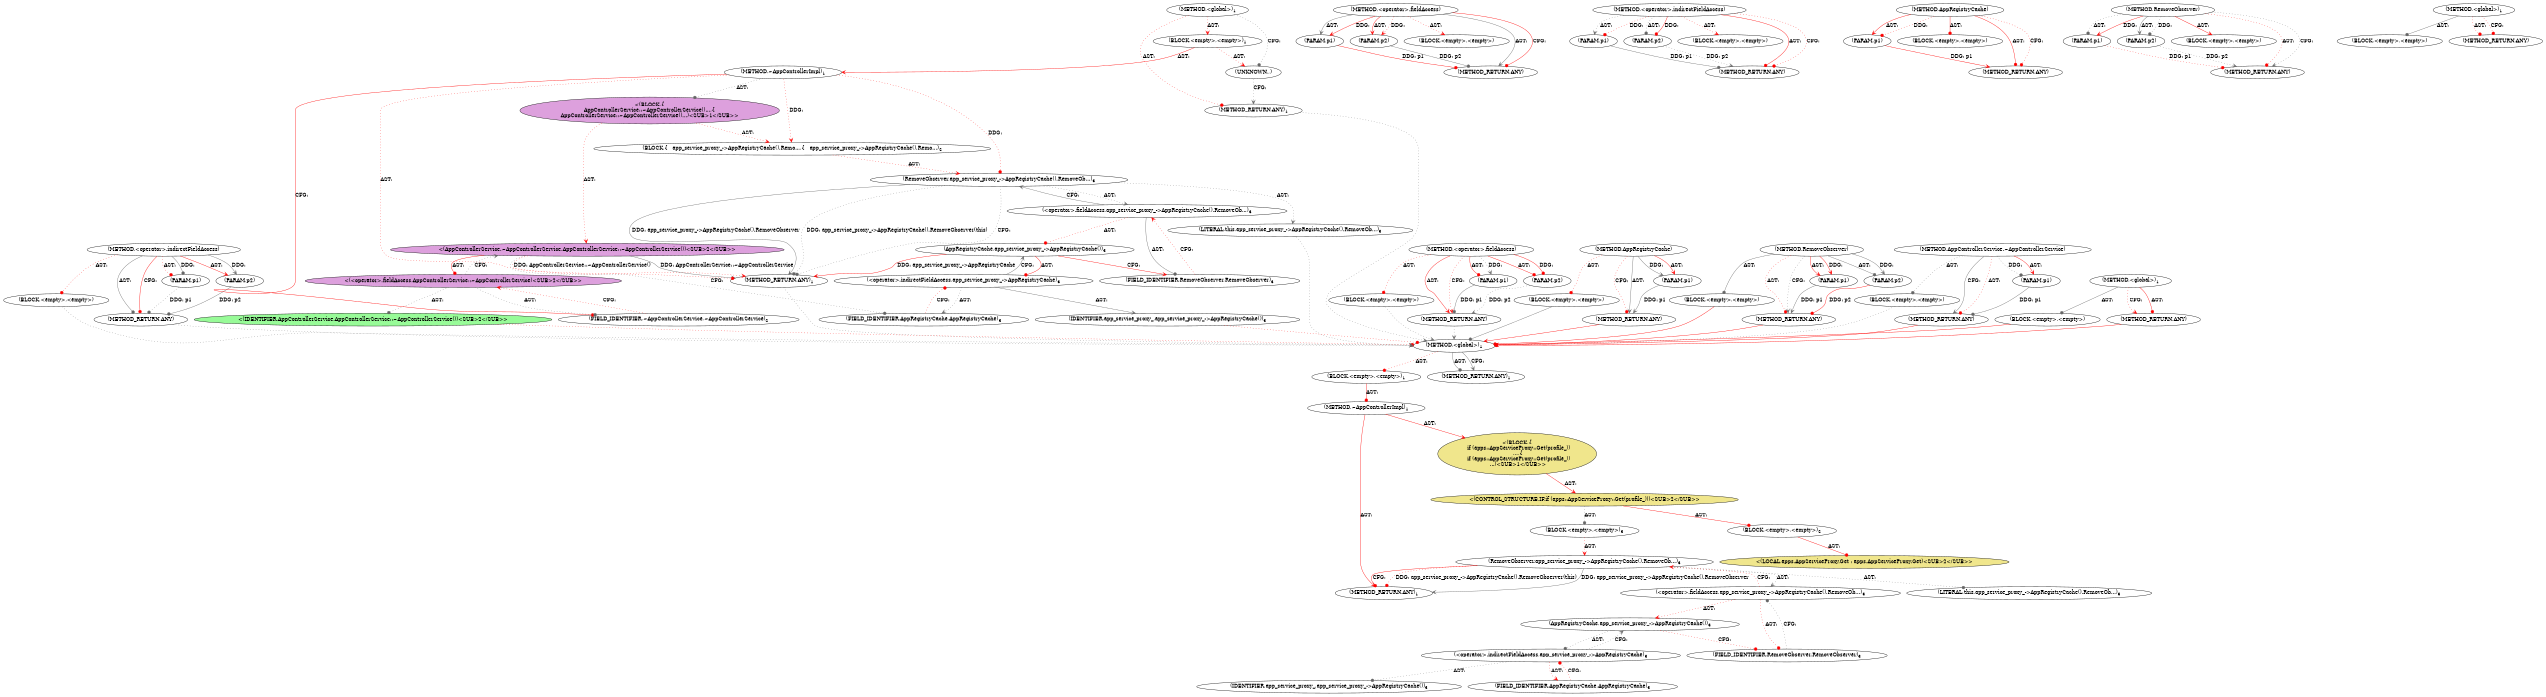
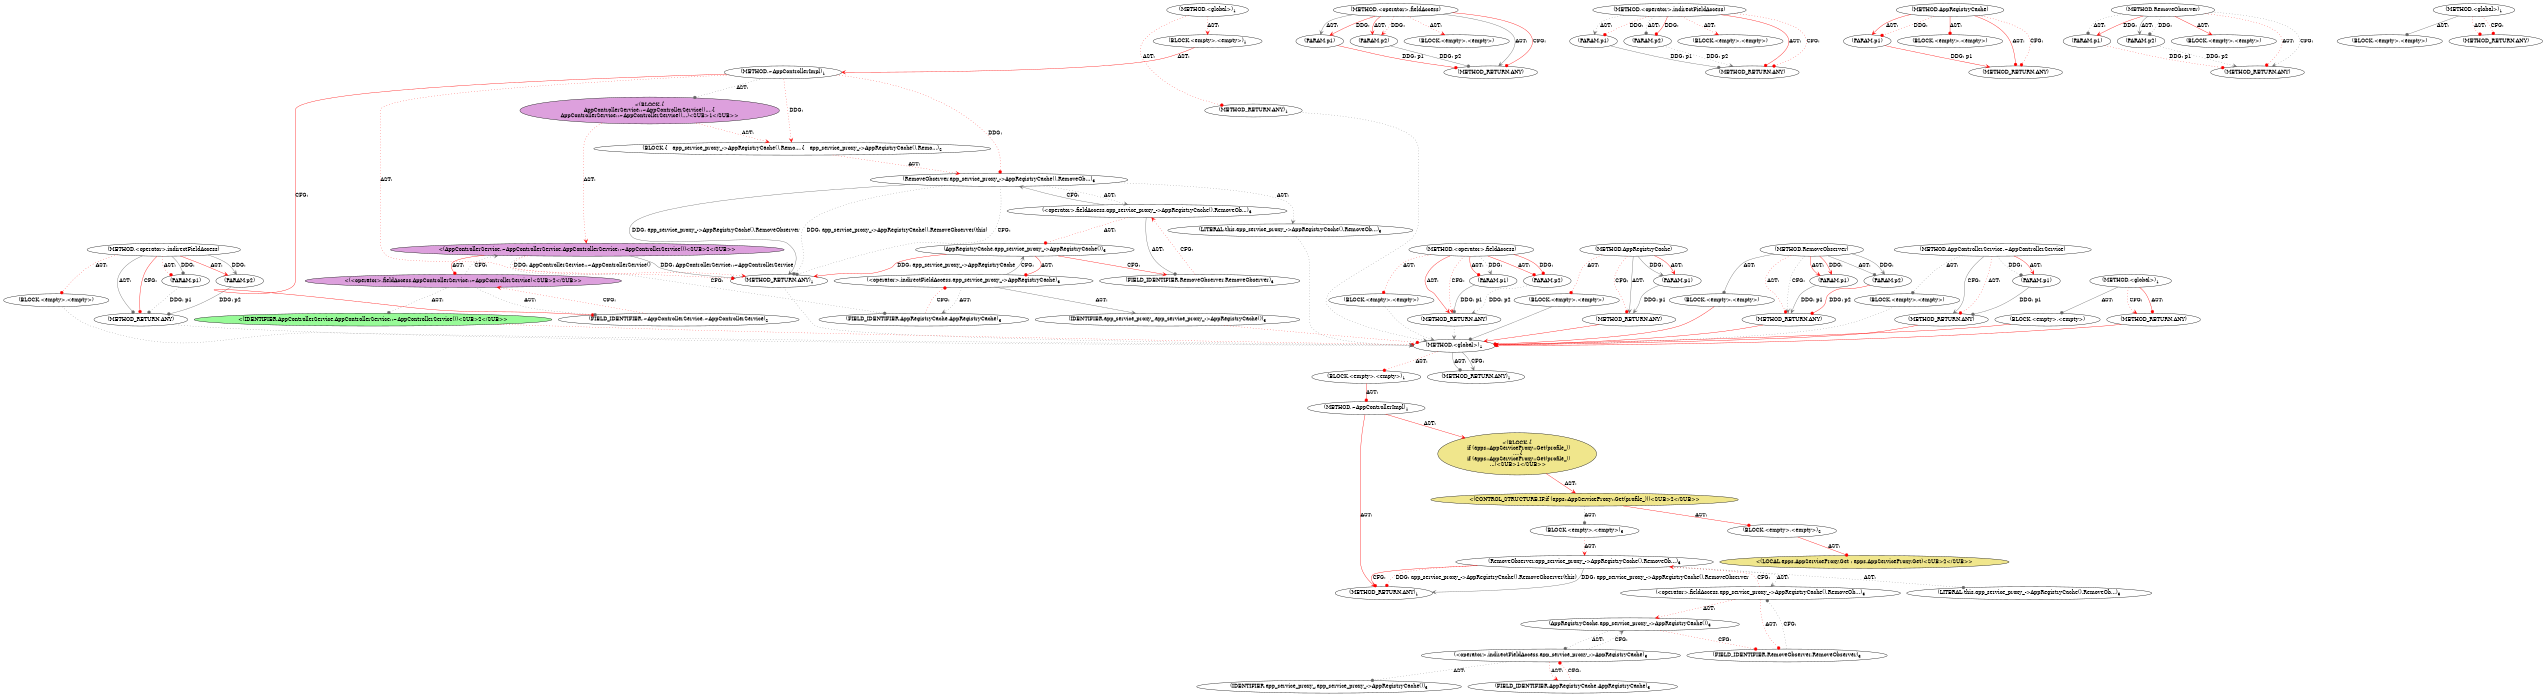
(1253, 72) -> none
